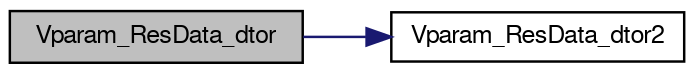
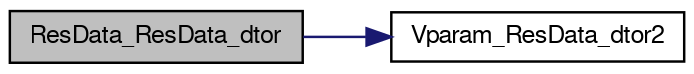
(156, 37) -> (156, 37)
